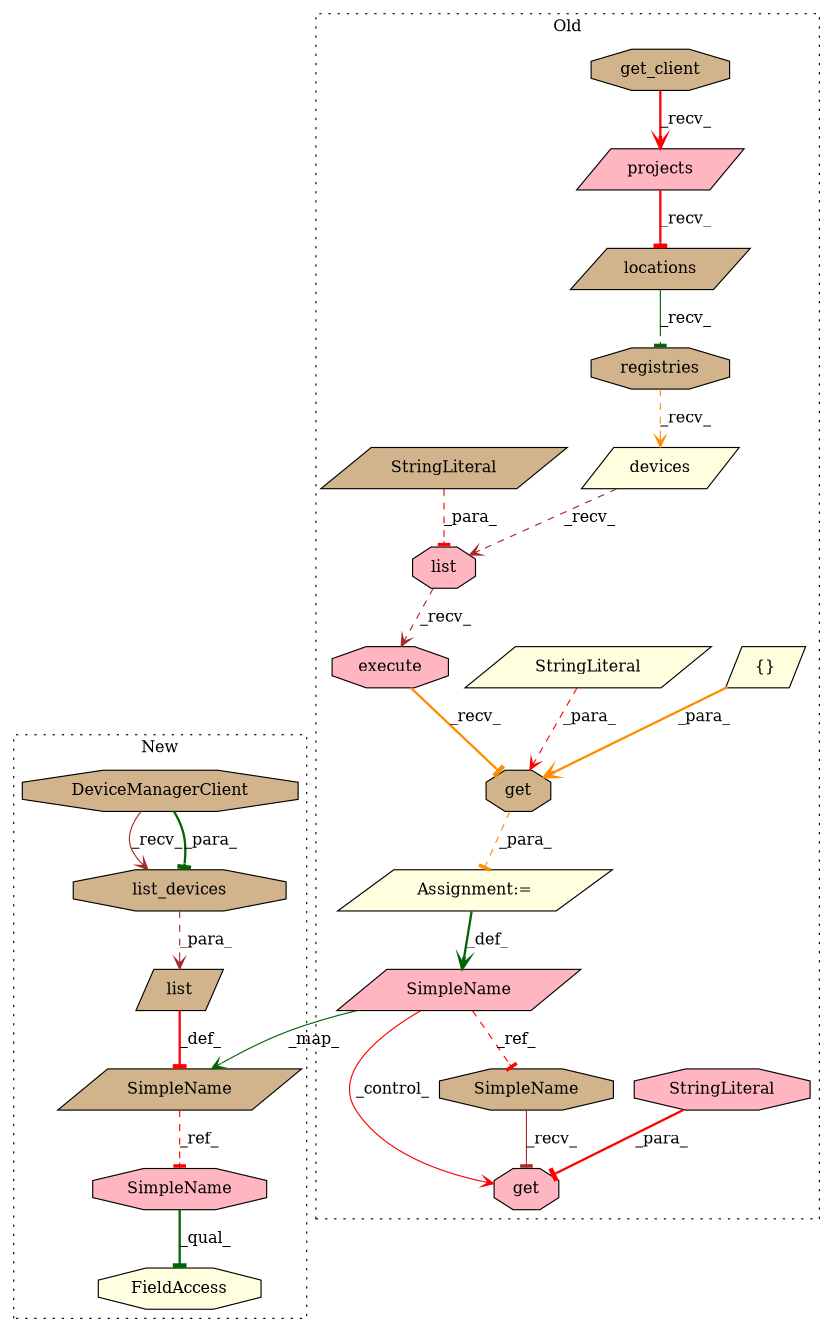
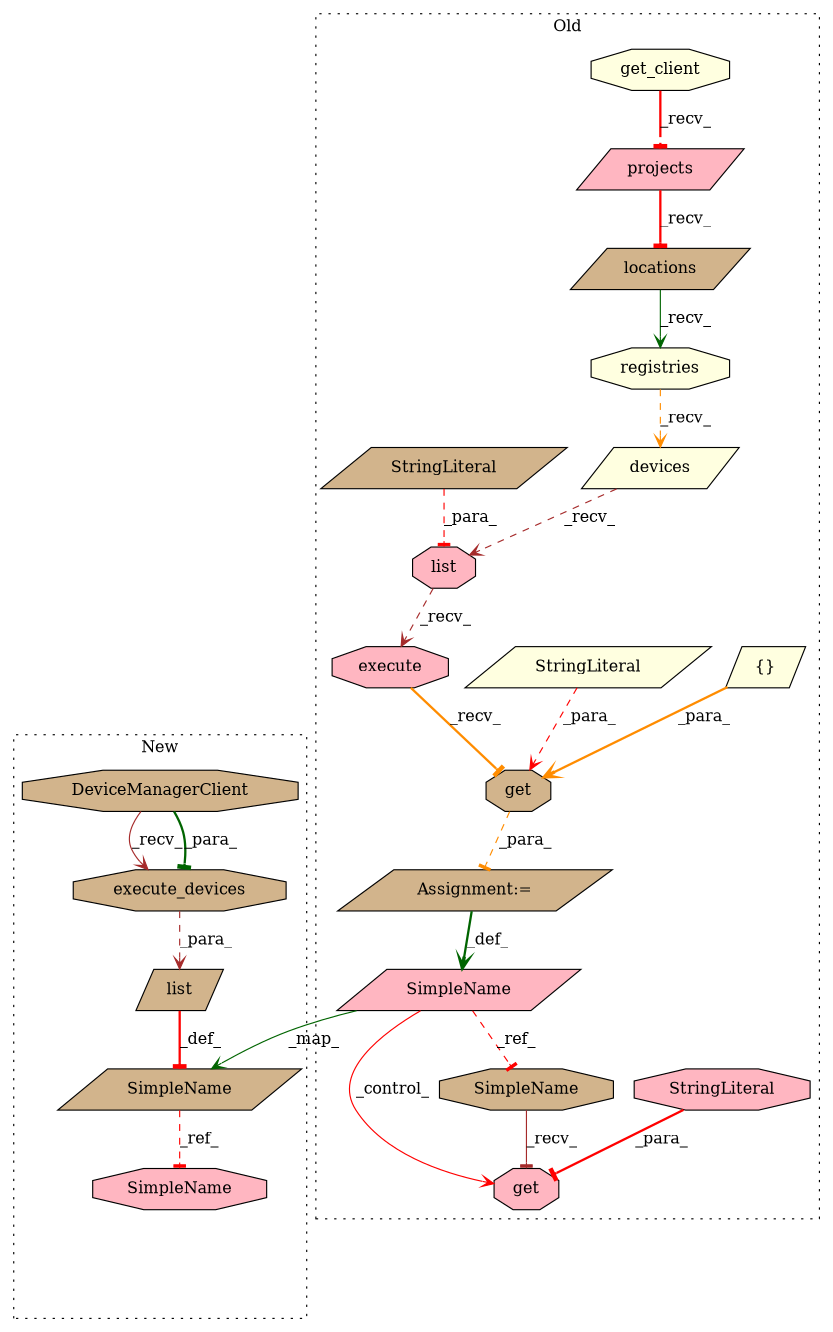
(660, 70) -> (660, 70)
(660, 114) -> (660, 114)
(660, 313) -> (660, 313)
(660, 369) -> (660, 369)
(180, 890) -> (180, 890)
(475, 890) -> (475, 890)
(180, 1289) -> none
